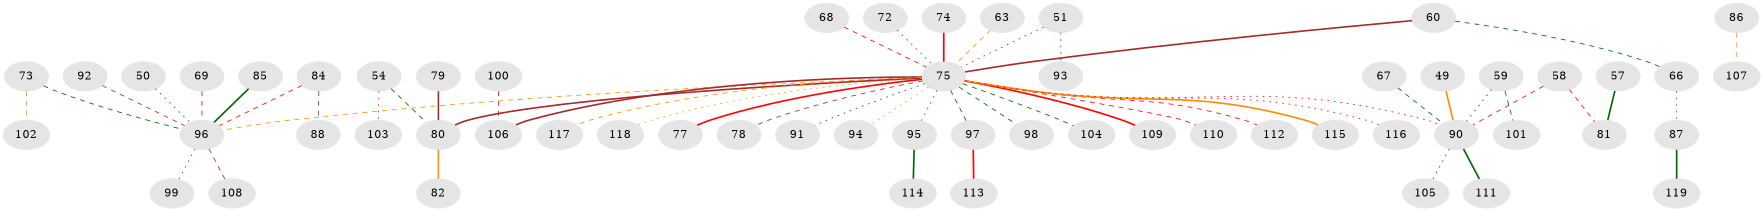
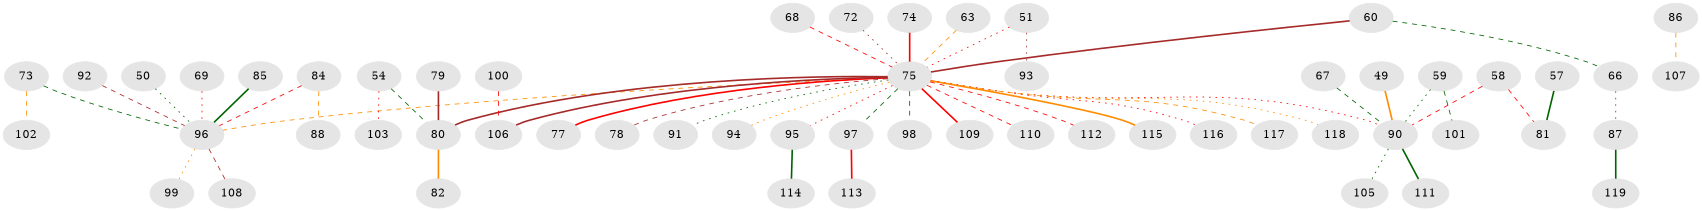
(202, 106) -> (202, 106)
(319, 106) -> (319, 106)
(1092, 135) -> none
(187, 164) -> (187, 164)
